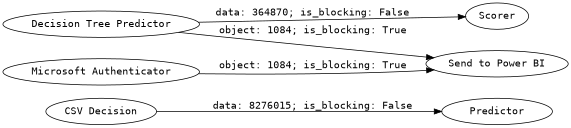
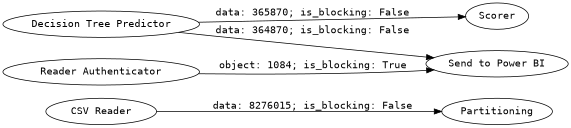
(313, 13) -> (313, 13)
(313, 30) -> (313, 30)
(101, 72) -> (101, 72)
(101, 111) -> (101, 111)
(497, 111) -> (497, 111)
